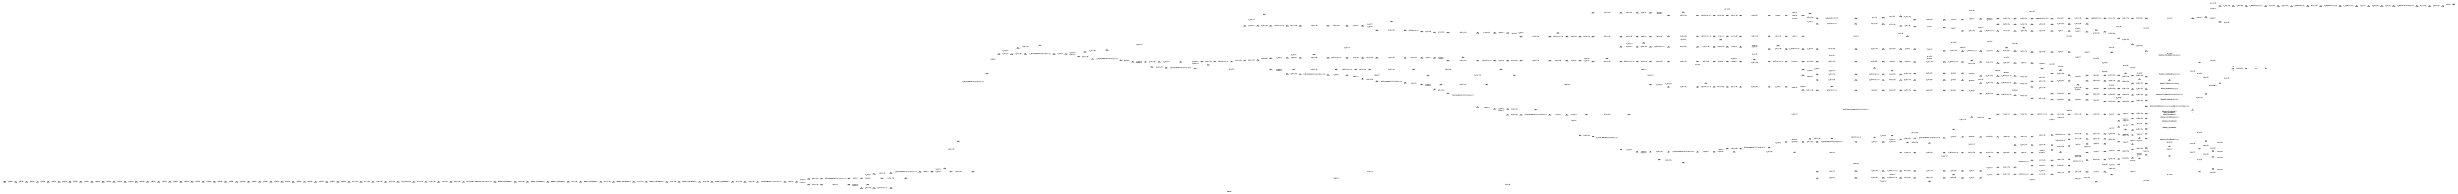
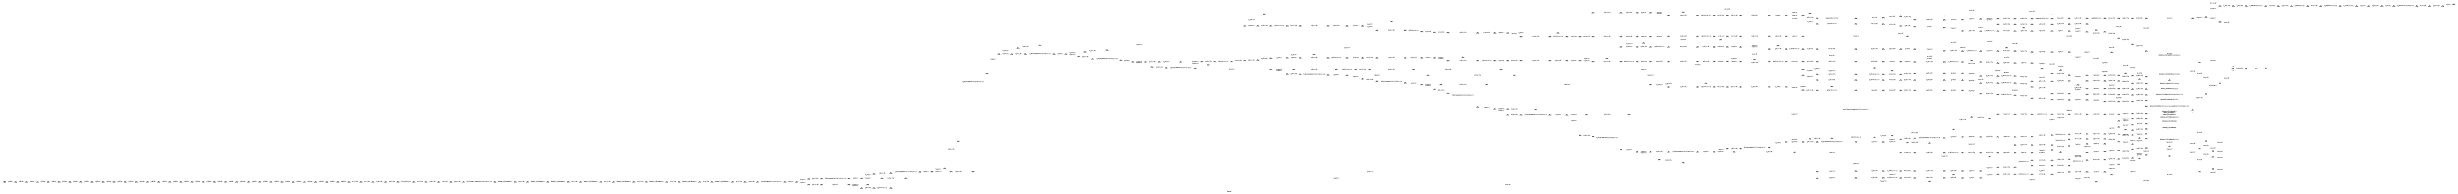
(2154, 167) -> none
